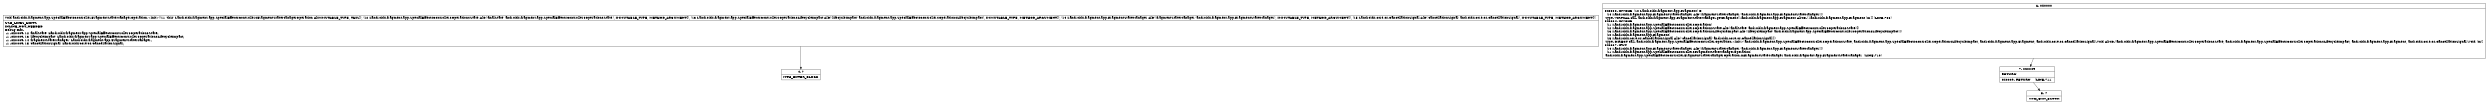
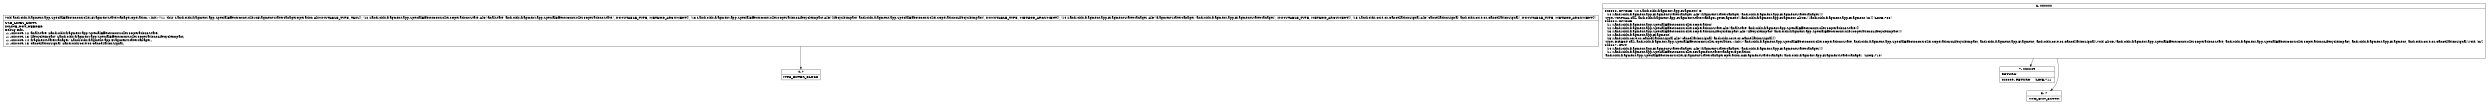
(2036, 86) -> (2058, 75)
